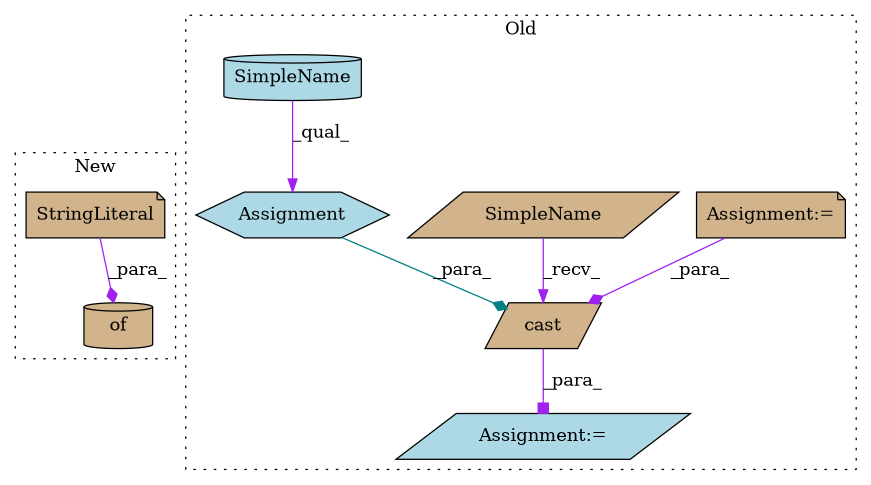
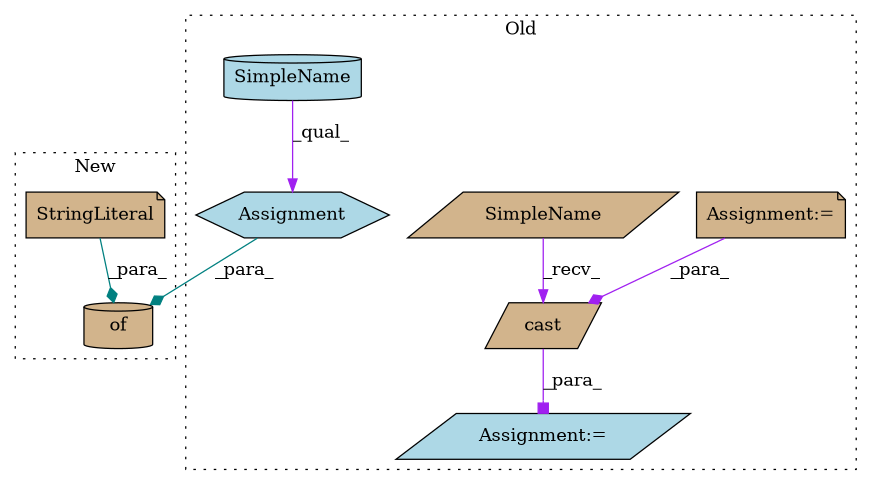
(105, 263) -> (105, 263)
(418, 270) -> (211, 267)
